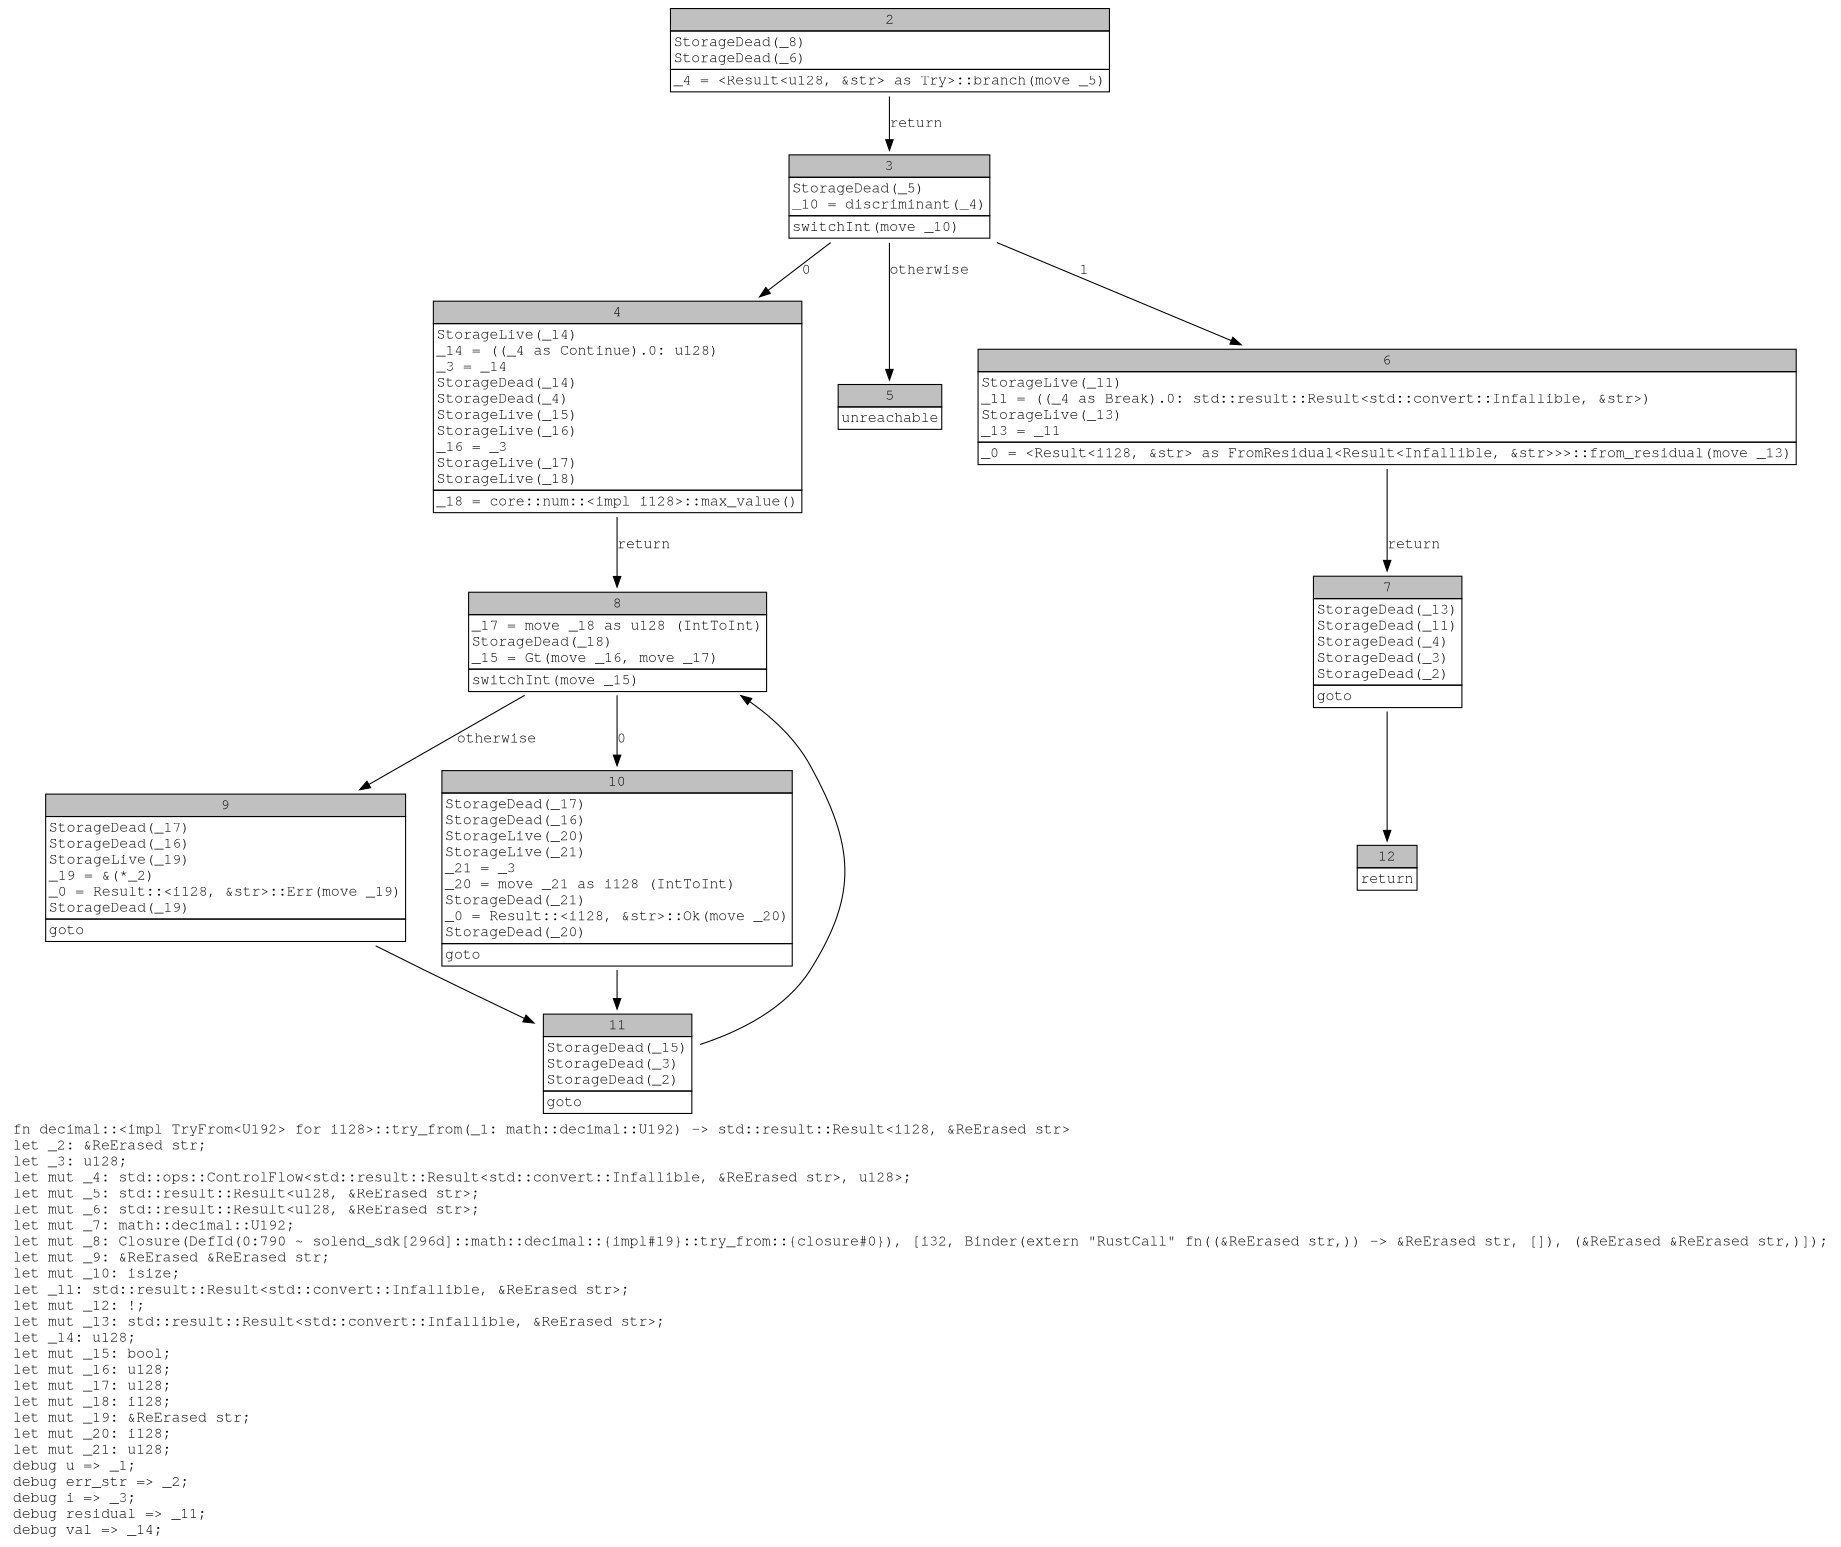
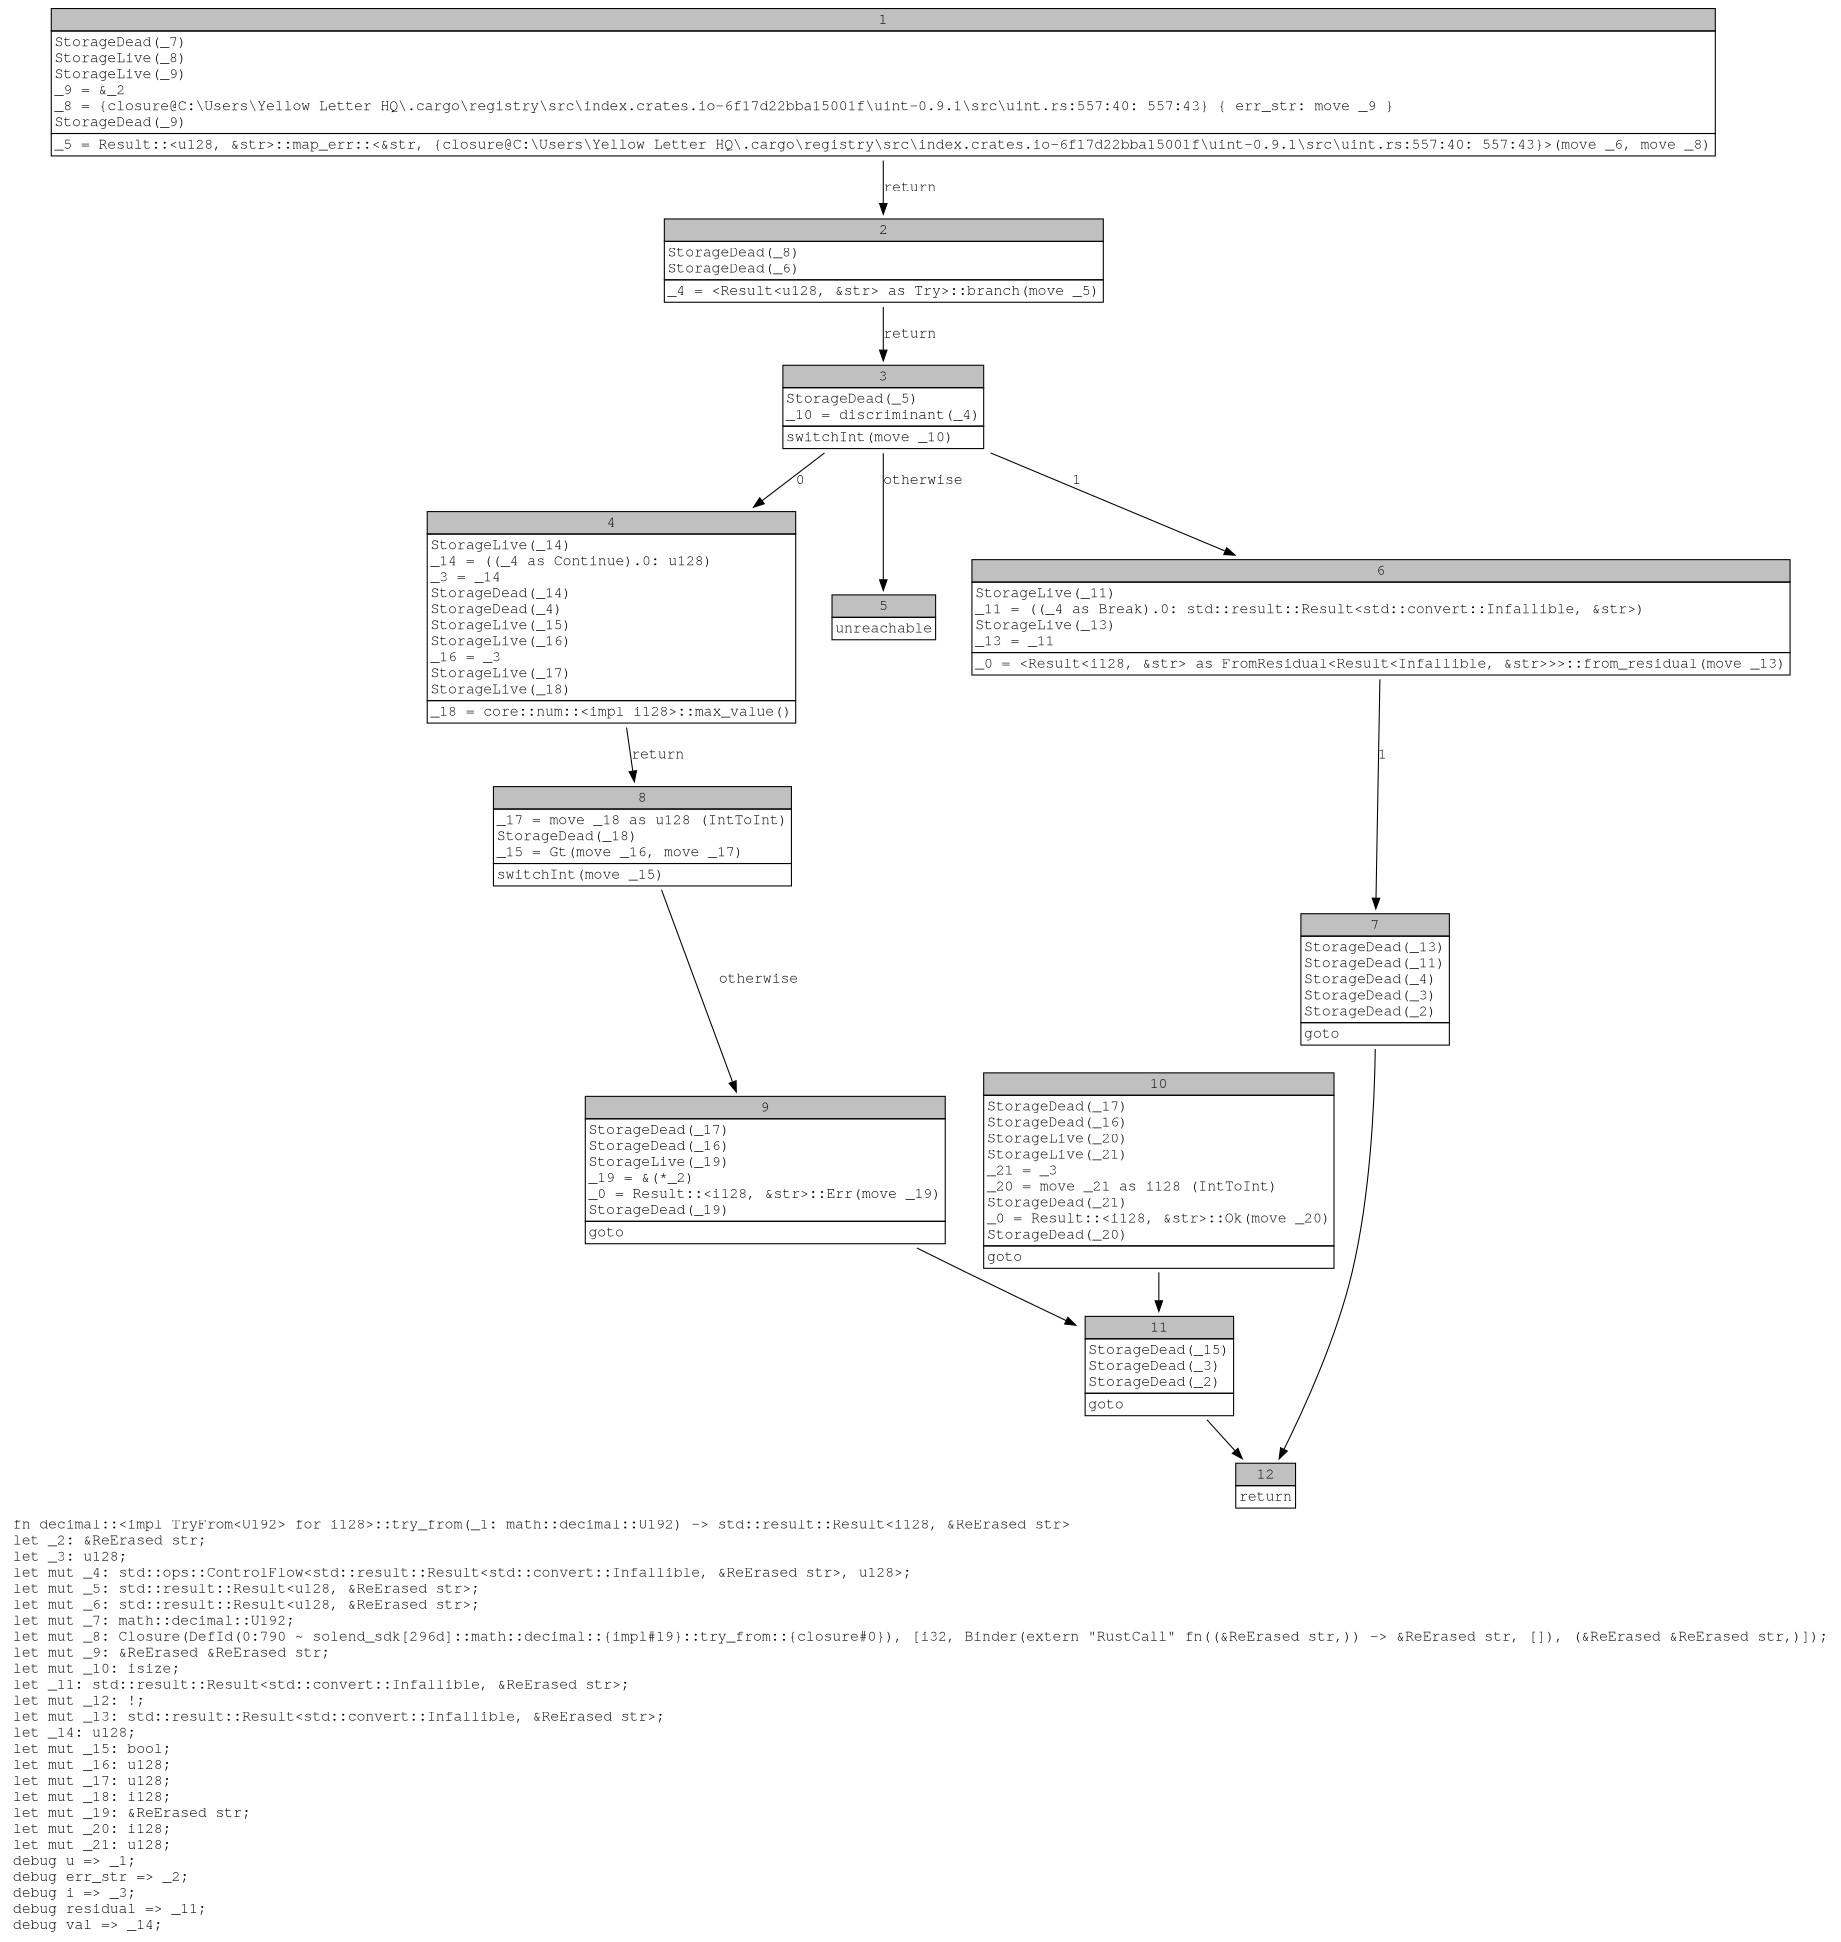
none -> (883, 82)
(1414, 544) -> (1383, 755)
(617, 725) -> none
(843, 891) -> (1221, 1435)
